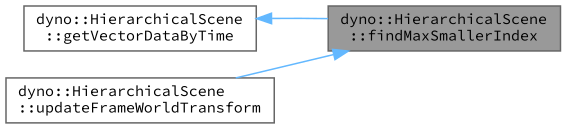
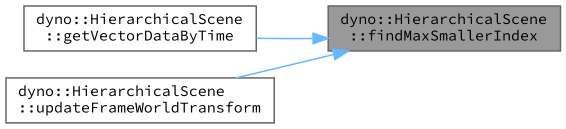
(300, 18) -> (285, 39)
